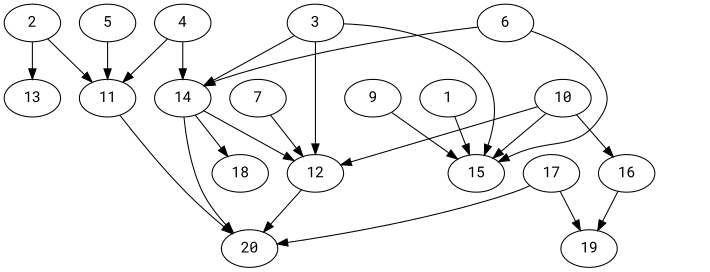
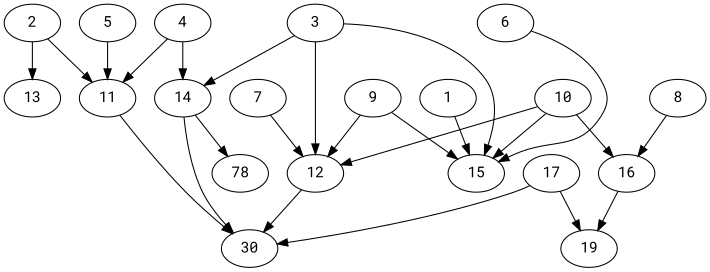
(345, 48) -> none
none -> (678, 98)
(244, 133) -> (347, 132)
(240, 173) -> (240, 173)
(250, 249) -> (250, 249)
